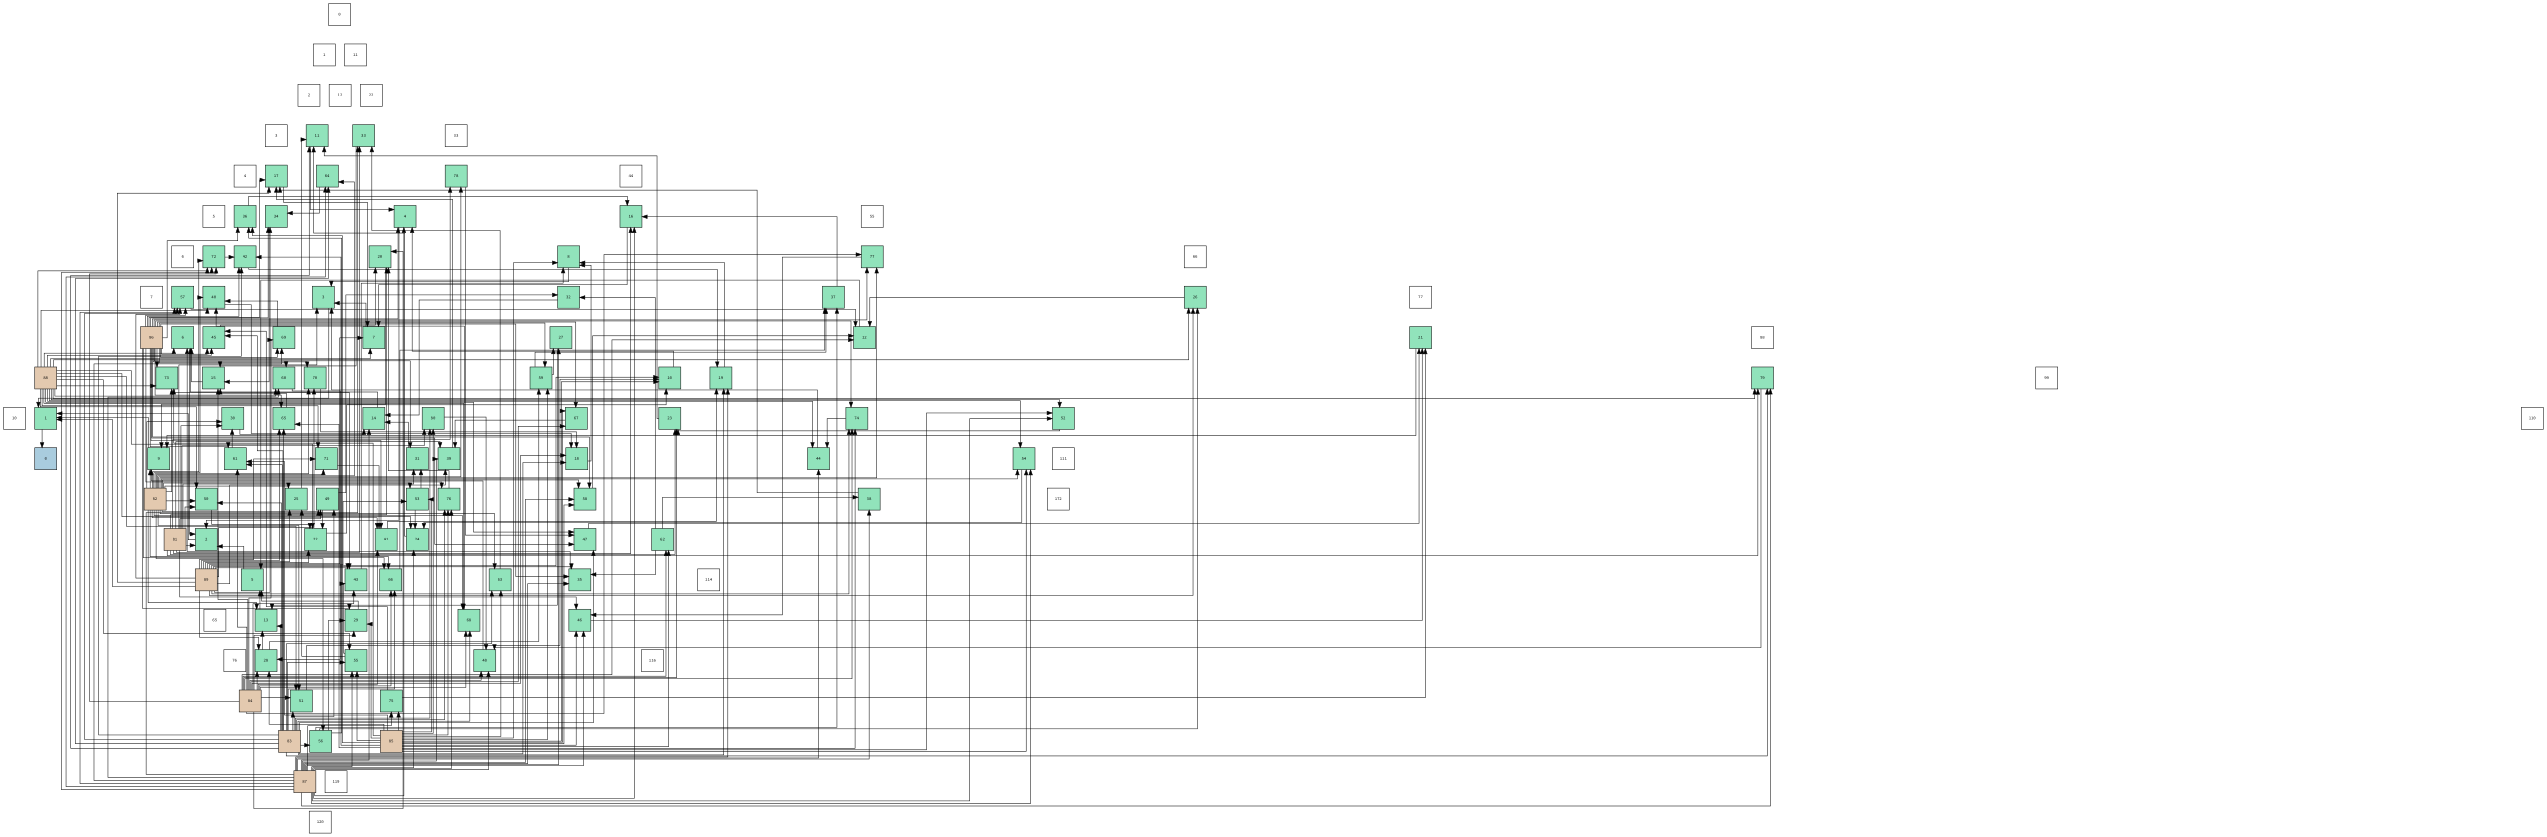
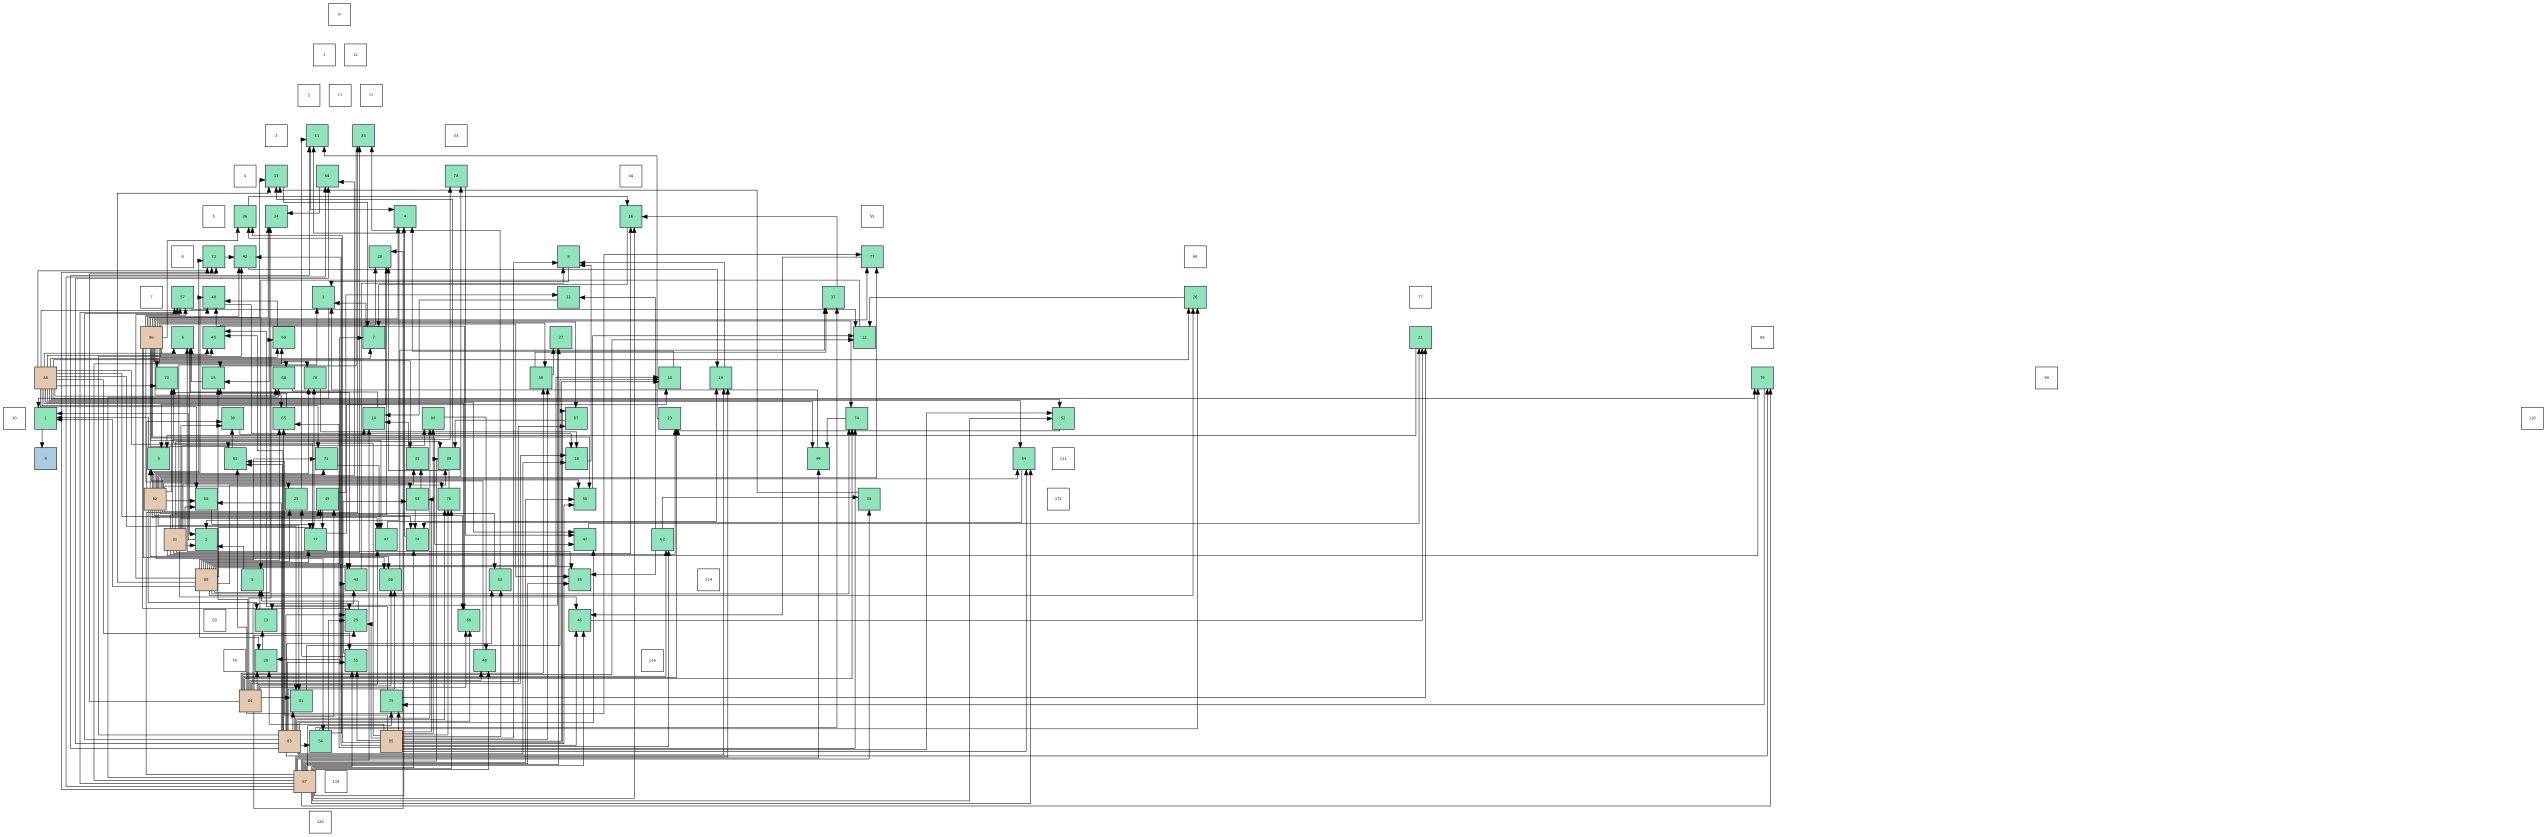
(537, 641) -> (543, 663)
(1257, 648) -> (1244, 705)
(281, 678) -> (289, 615)
